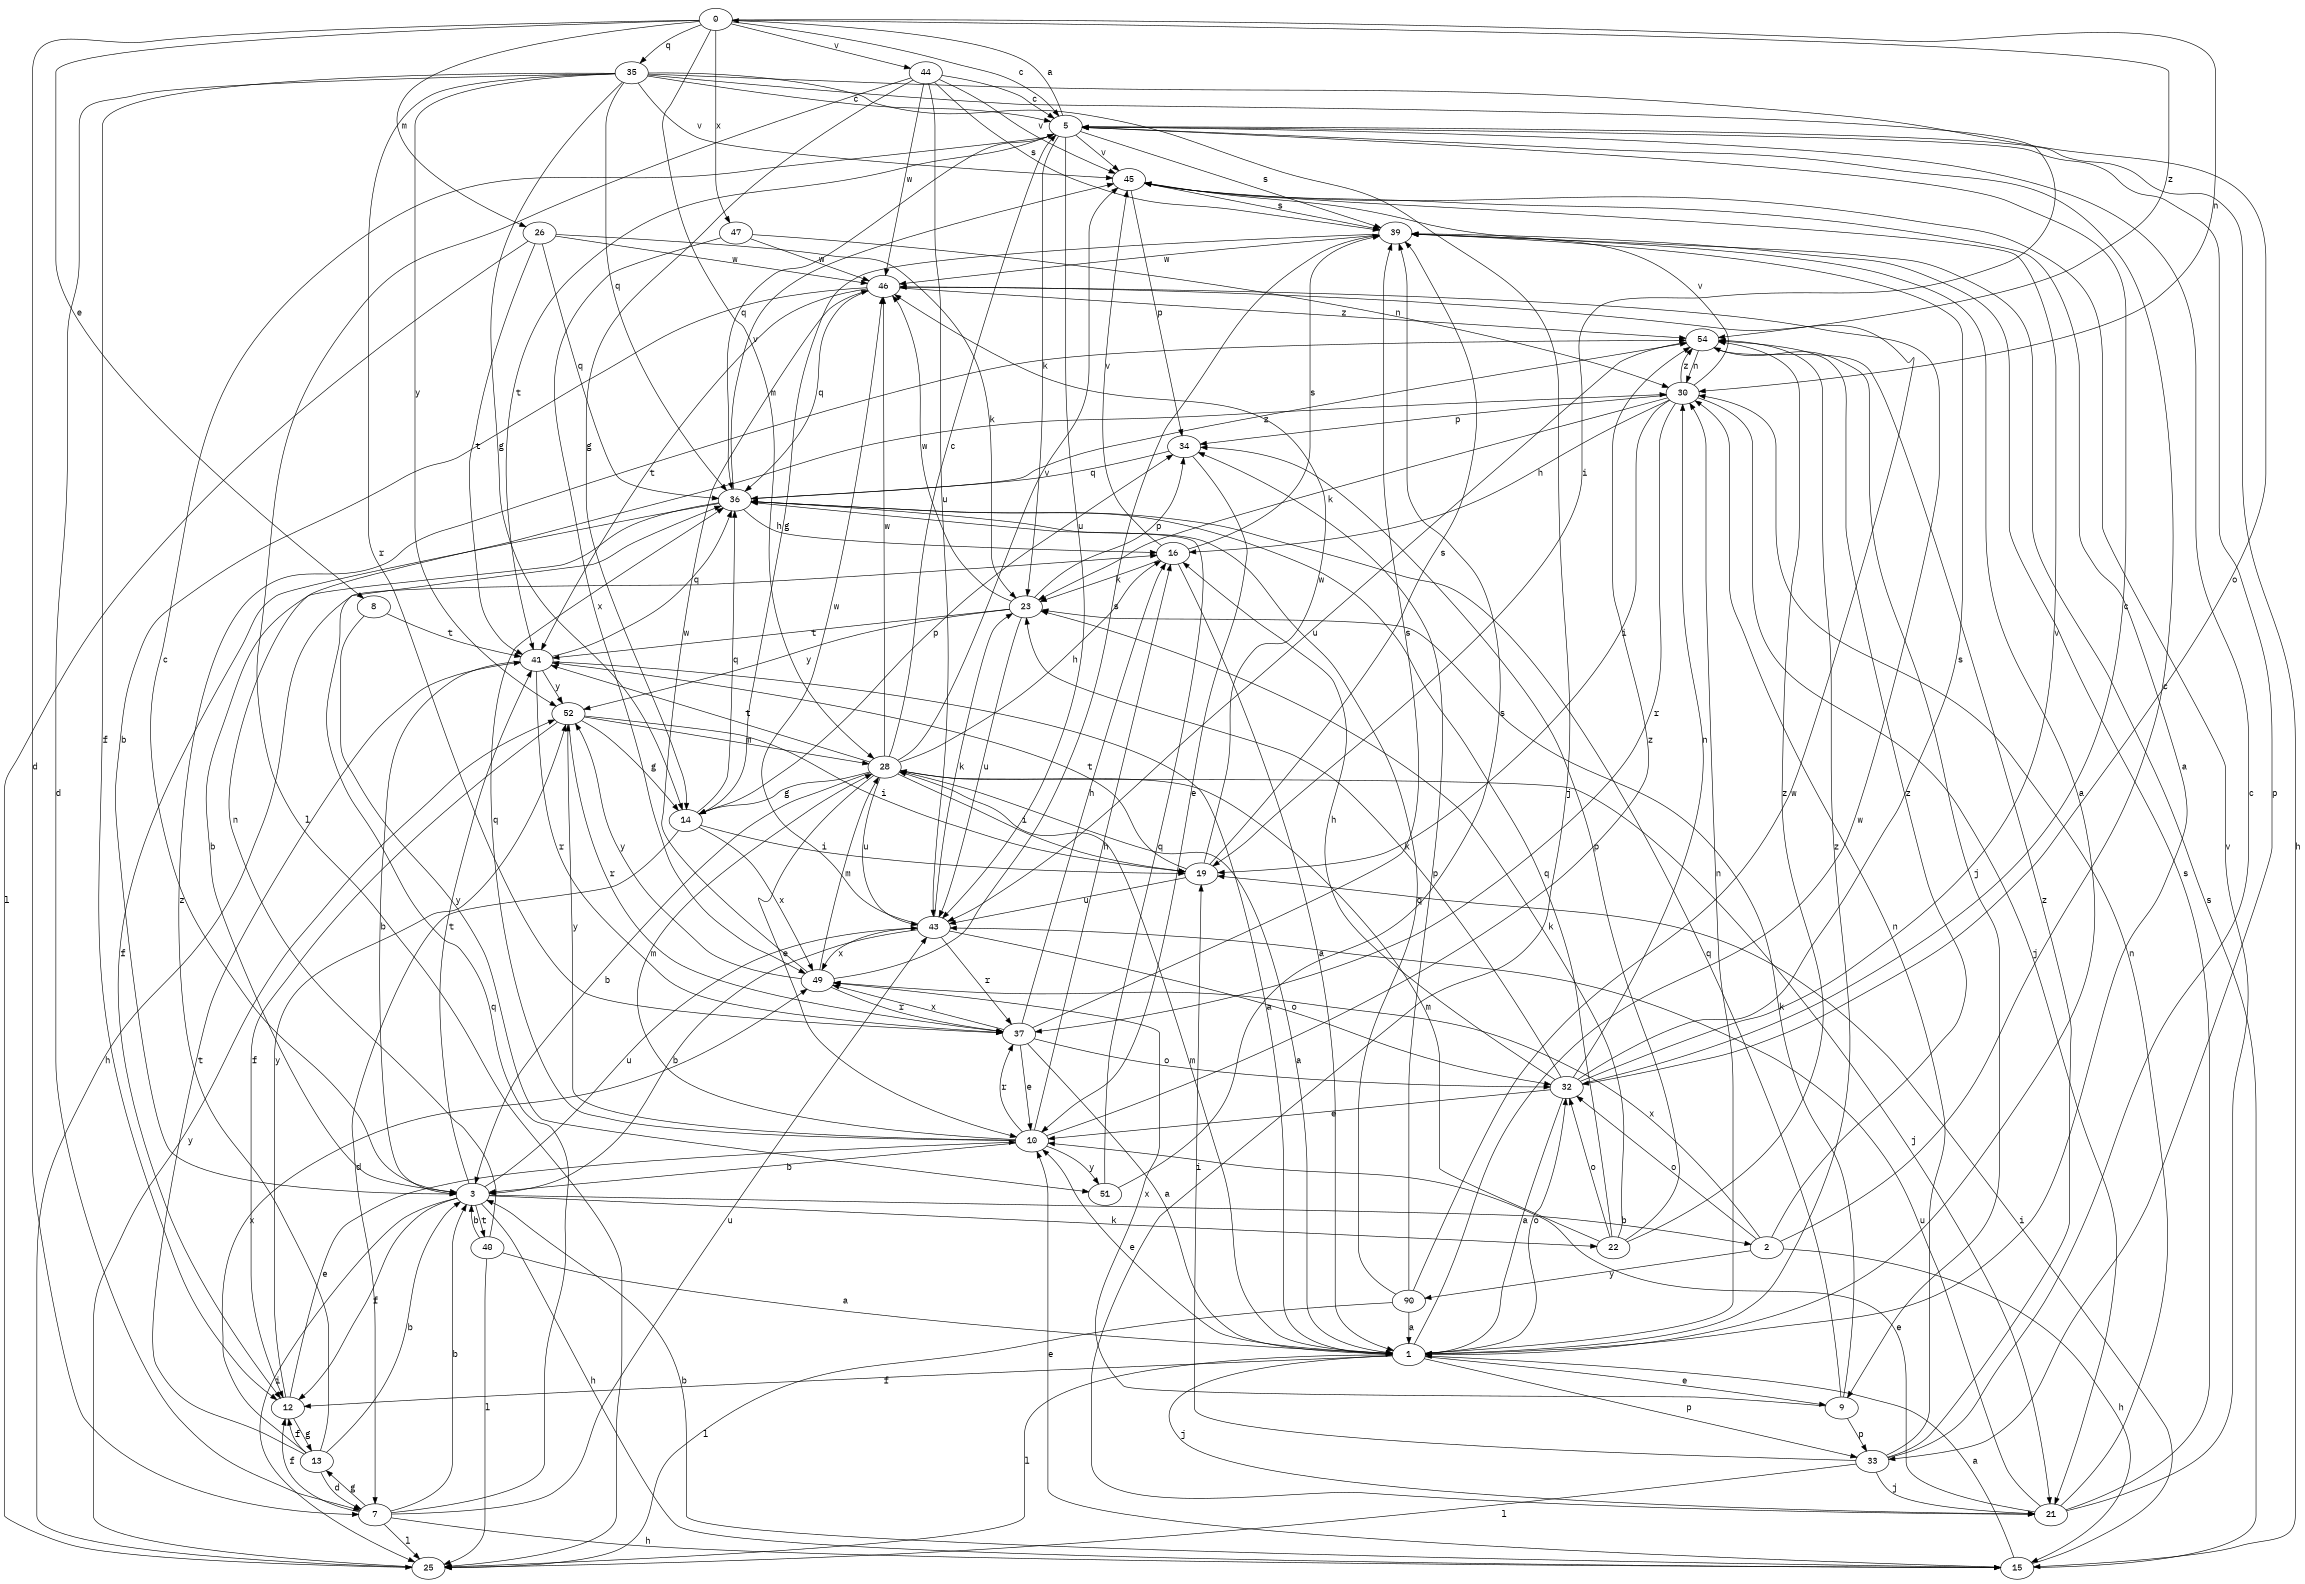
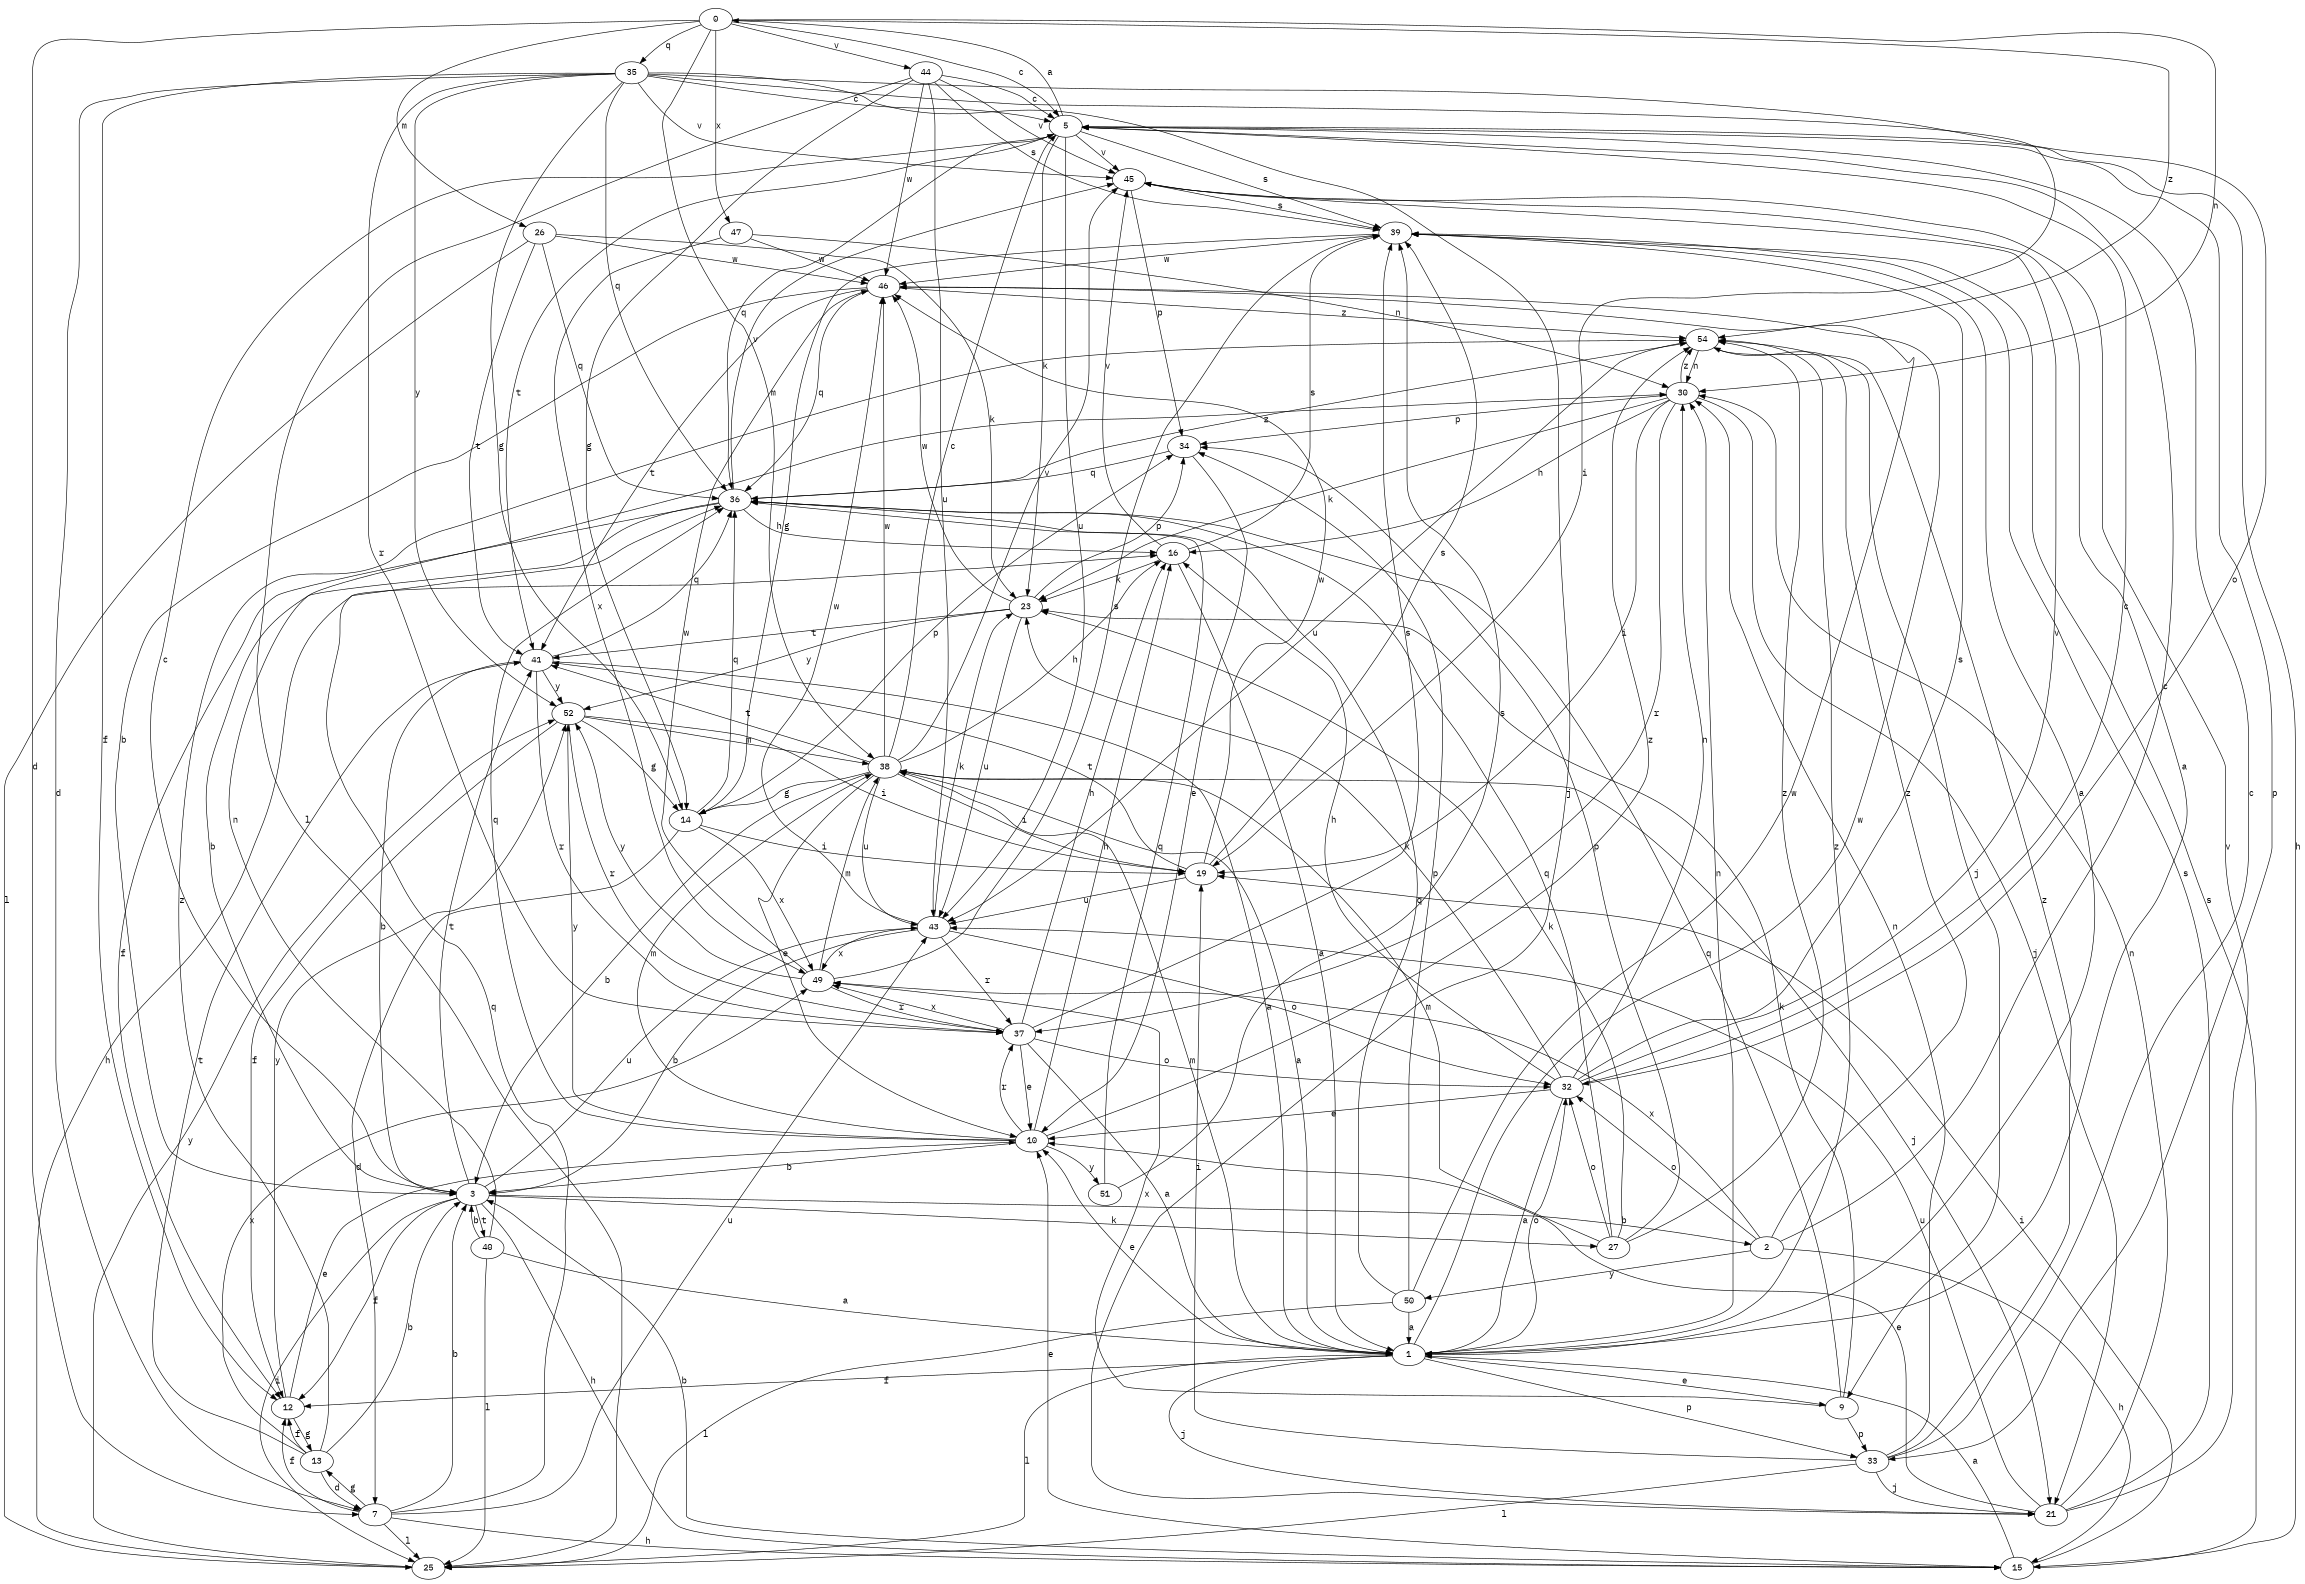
(1452, 229) -> none
(374, 607) -> none
(885, 767) -> (885, 767)
(1613, 1248) -> (1613, 1248)
(1409, 1301) -> (1409, 1301)
